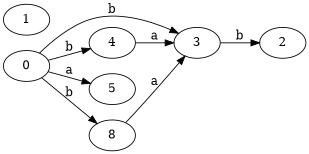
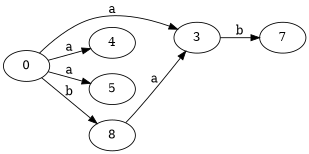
(112, 10) -> (112, 10)
(27, 20) -> none
(150, 43) -> none
(283, 43) -> (283, 38)
(69, 48) -> (69, 48)
